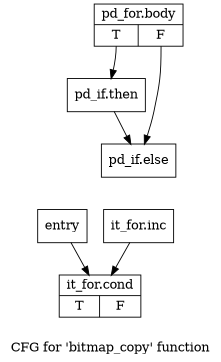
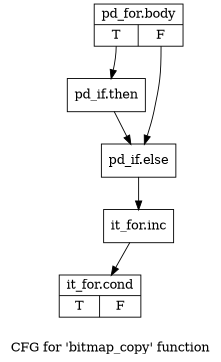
none -> (139, 189)
(62, 226) -> none
